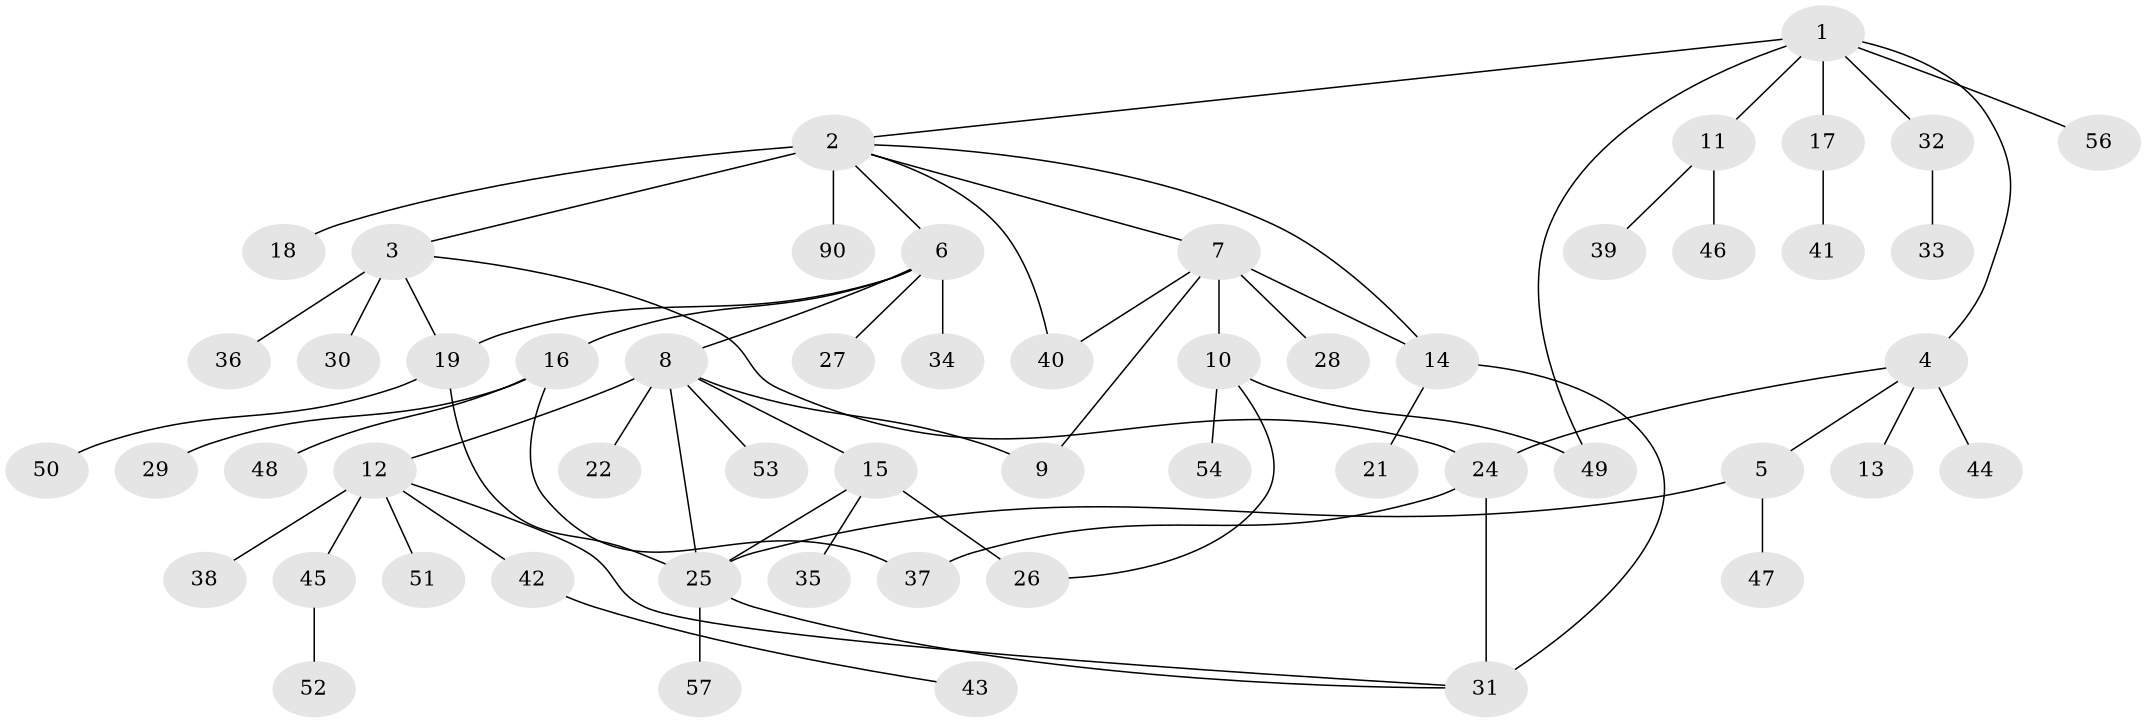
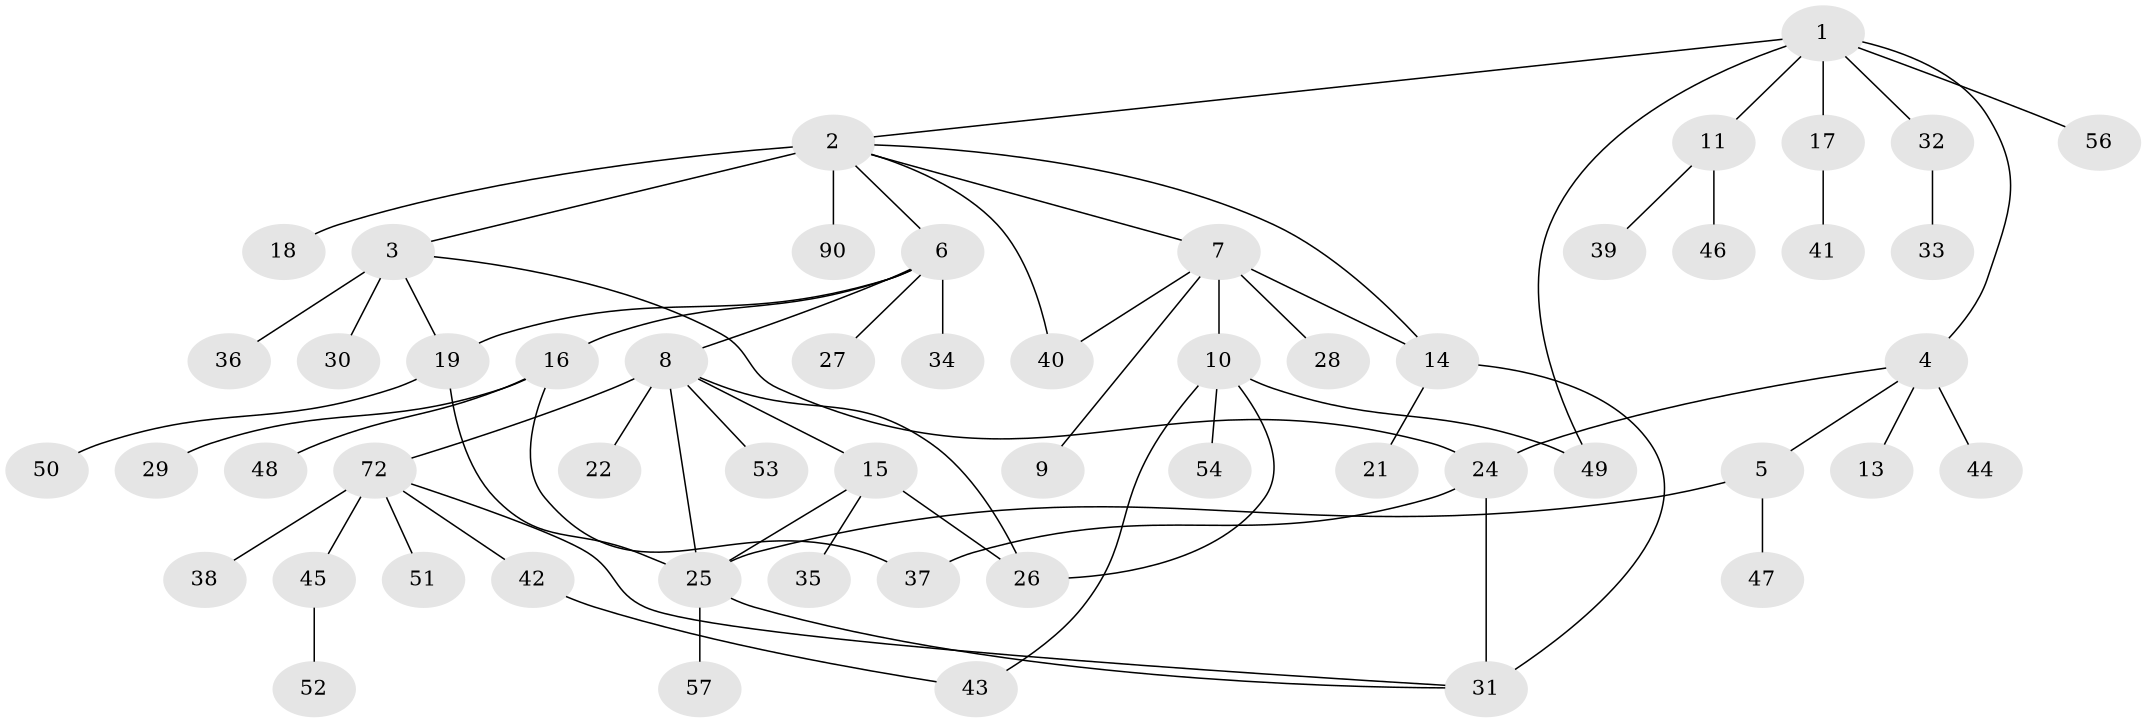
(799, 407) -> (928, 442)
(375, 471) -> (375, 471)
none -> (1118, 540)
